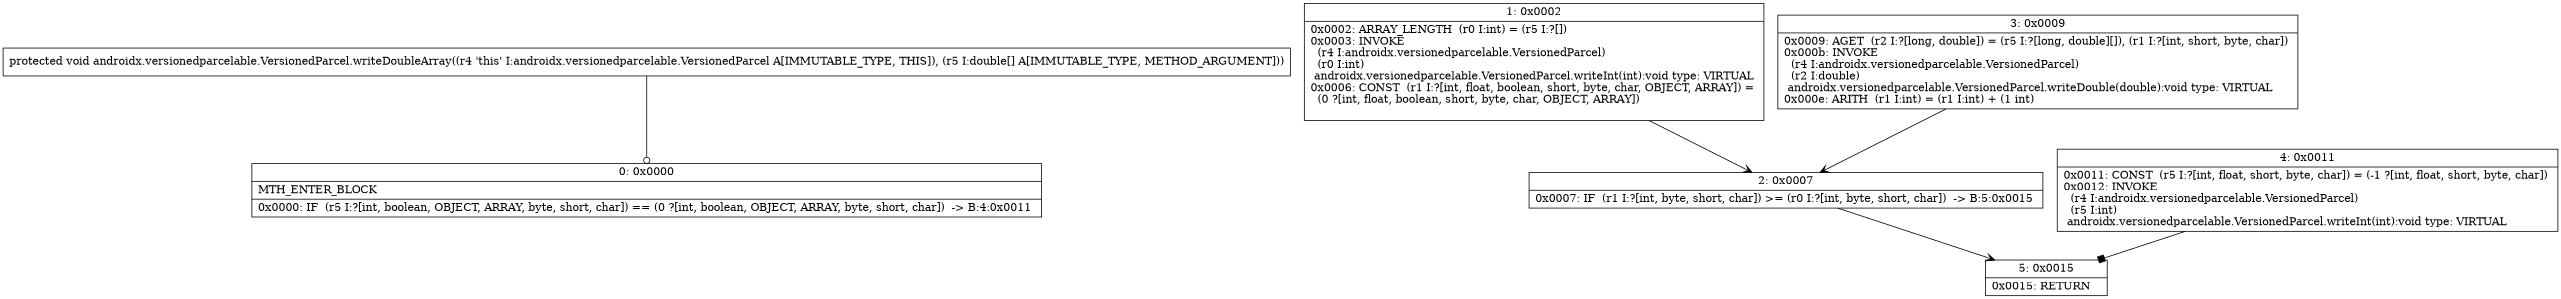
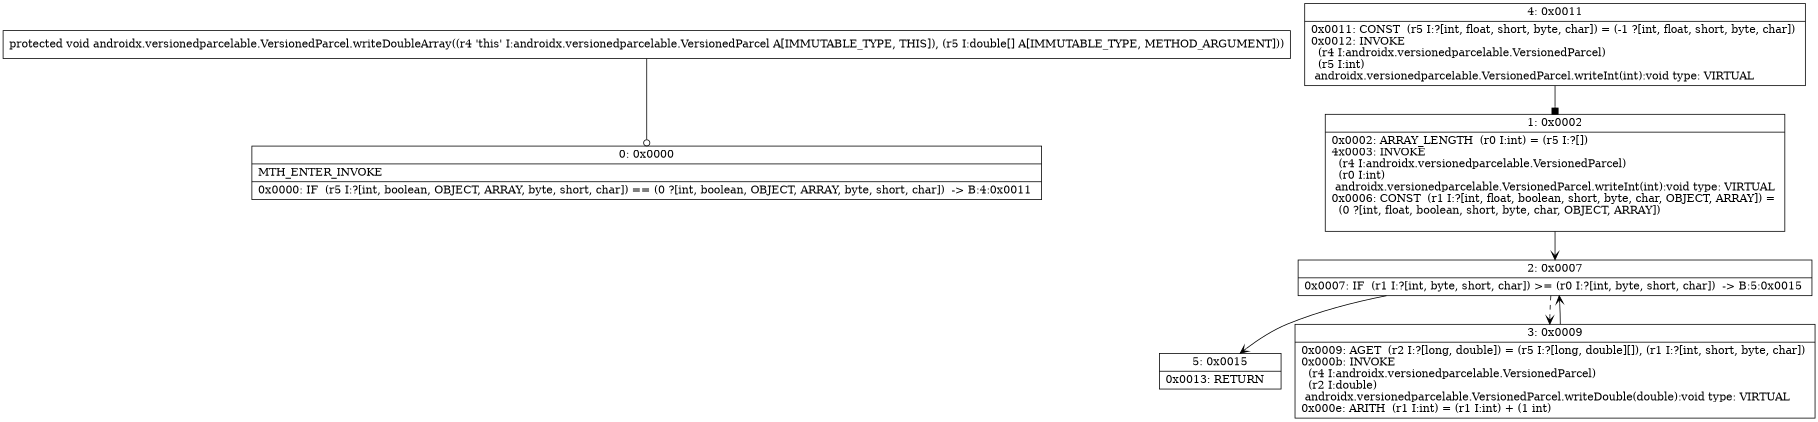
(1361, 41) -> (1382, 152)
(318, 190) -> (320, 172)
(2146, 244) -> (1555, 96)
(2046, 286) -> (1220, 380)
none -> (1550, 306)
